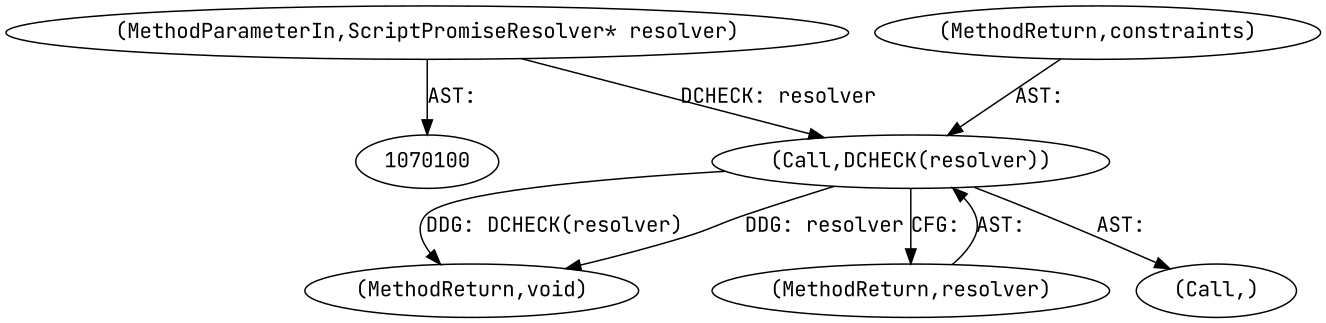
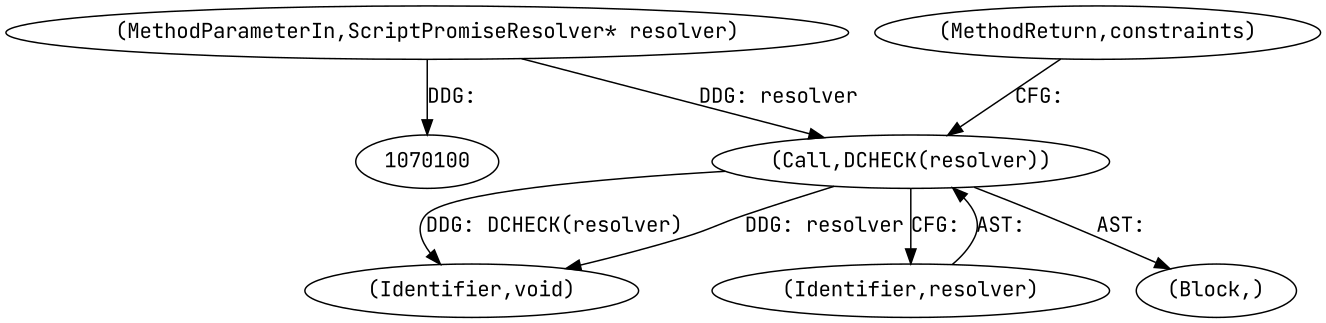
(458, 97) -> (458, 97)
(779, 97) -> (779, 97)
(1046, 97) -> (1046, 97)
(472, 291) -> (472, 291)
(911, 291) -> (911, 291)
(1216, 291) -> (1216, 291)
